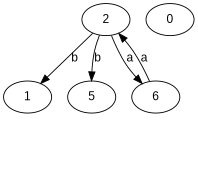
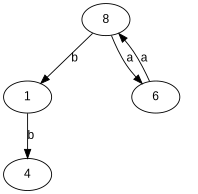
(106, 20) -> (106, 20)
(170, 20) -> none
(92, 97) -> none
none -> (28, 174)
